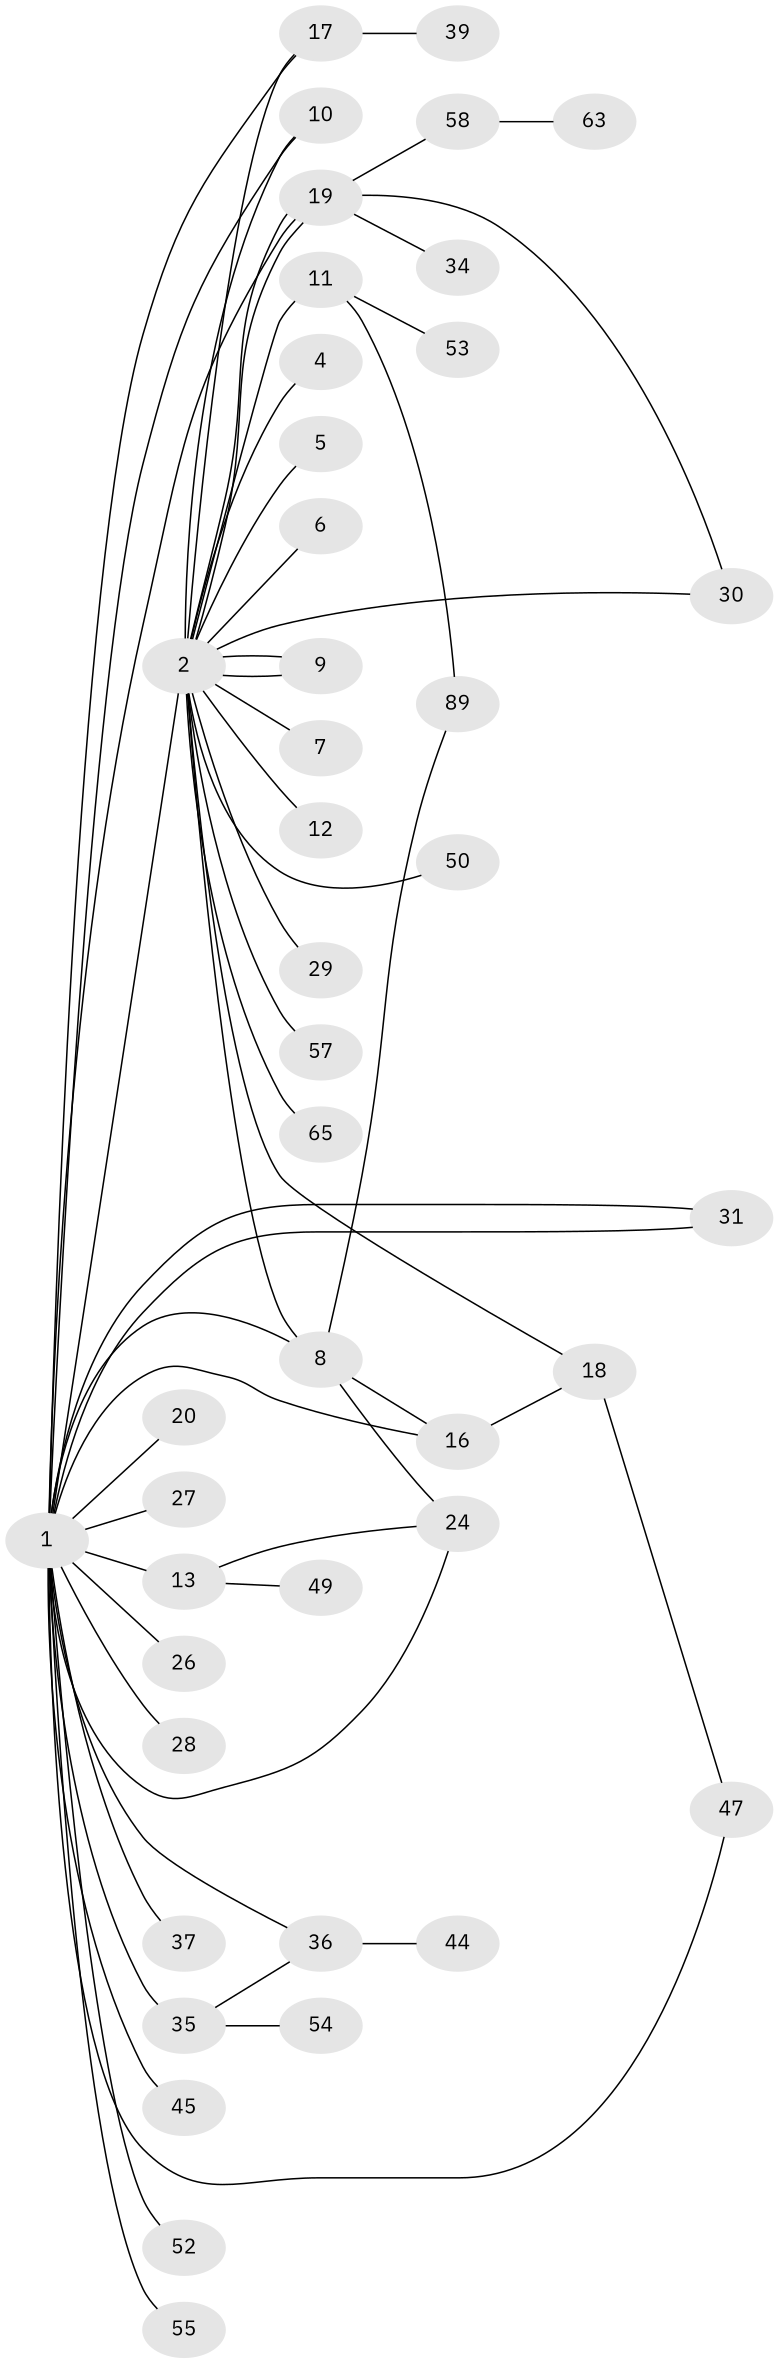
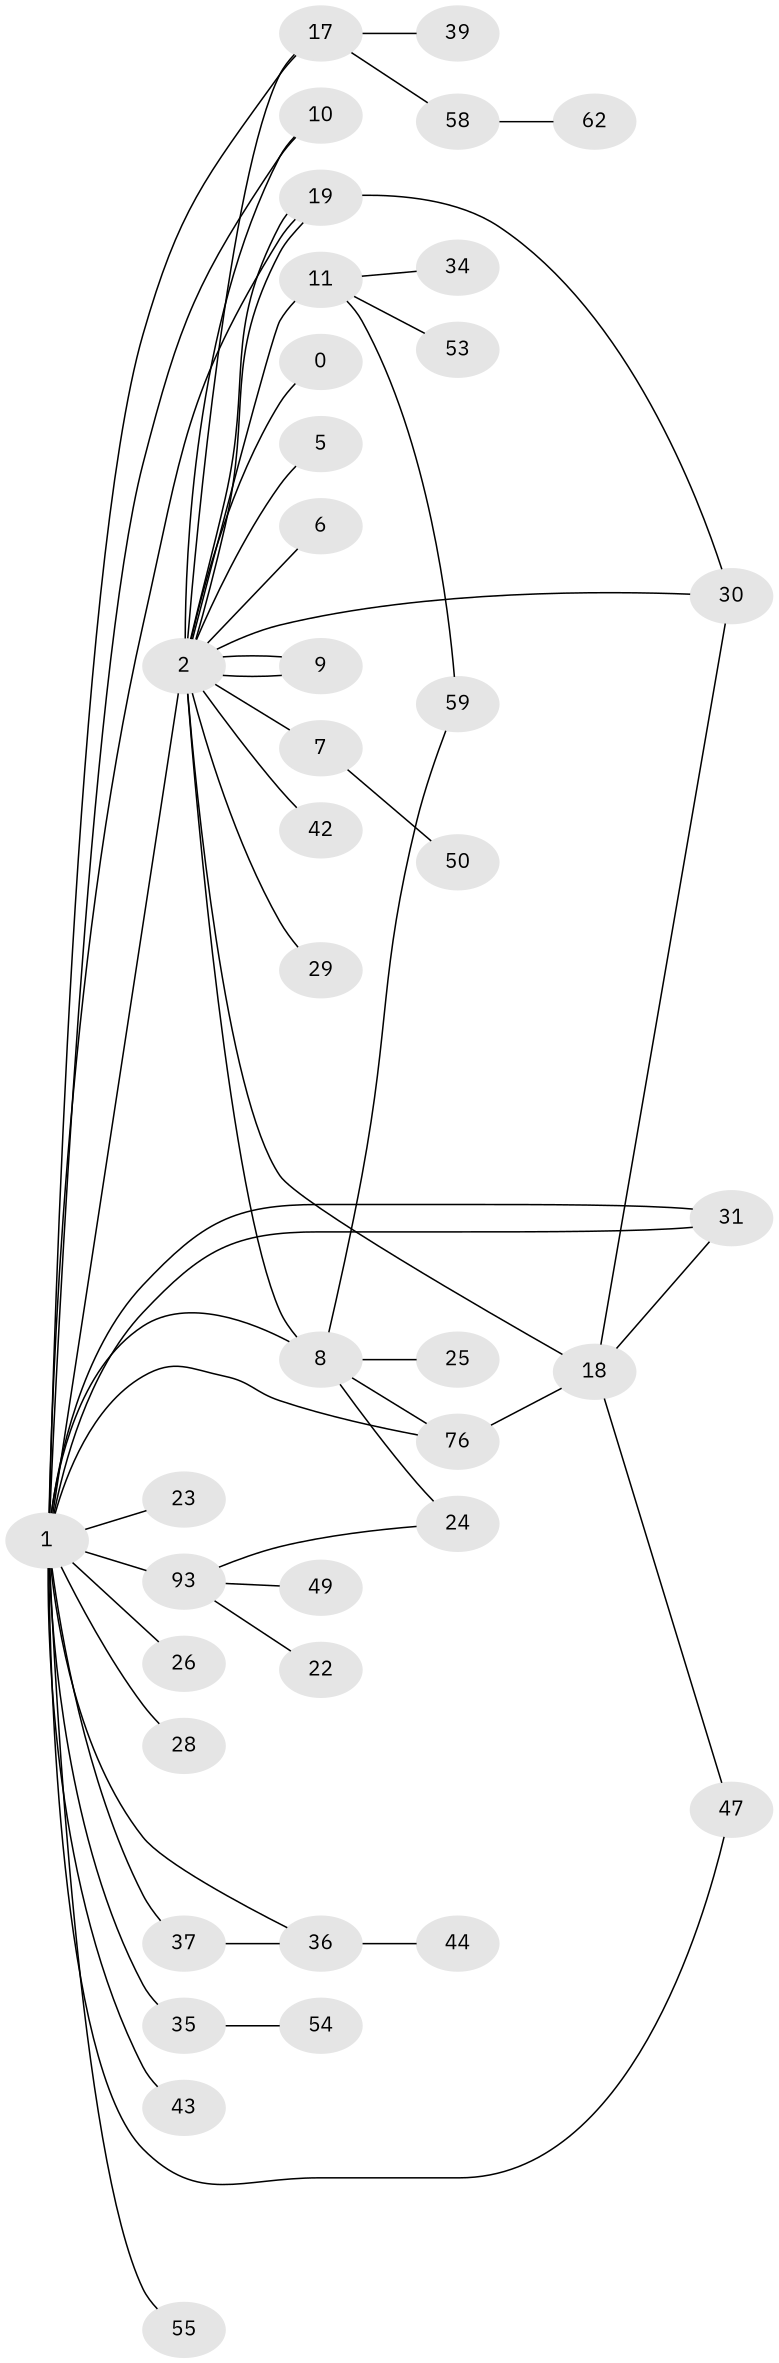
(595, 122) -> (595, 122)
(389, 160) -> (390, 78)
(389, 233) -> (389, 274)
(321, 362) -> (321, 362)
(458, 704) -> (458, 704)
(321, 830) -> (321, 830)
(257, 853) -> (389, 805)
none -> (663, 984)
(321, 1052) -> none
(321, 1135) -> none
none -> (663, 1295)
none -> (458, 1360)
(184, 1417) -> none
(458, 1442) -> (458, 1442)
(184, 1500) -> (184, 1500)
(184, 1582) -> (184, 1582)
none -> (321, 1670)
(231, 1786) -> none
(252, 1985) -> (253, 1944)
(184, 2108) -> (184, 2108)
(184, 2248) -> none
